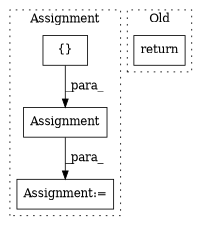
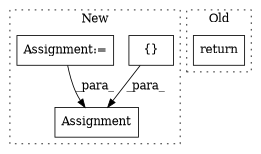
(65, 19) -> (95, 19)
(65, 154) -> (72, 84)
